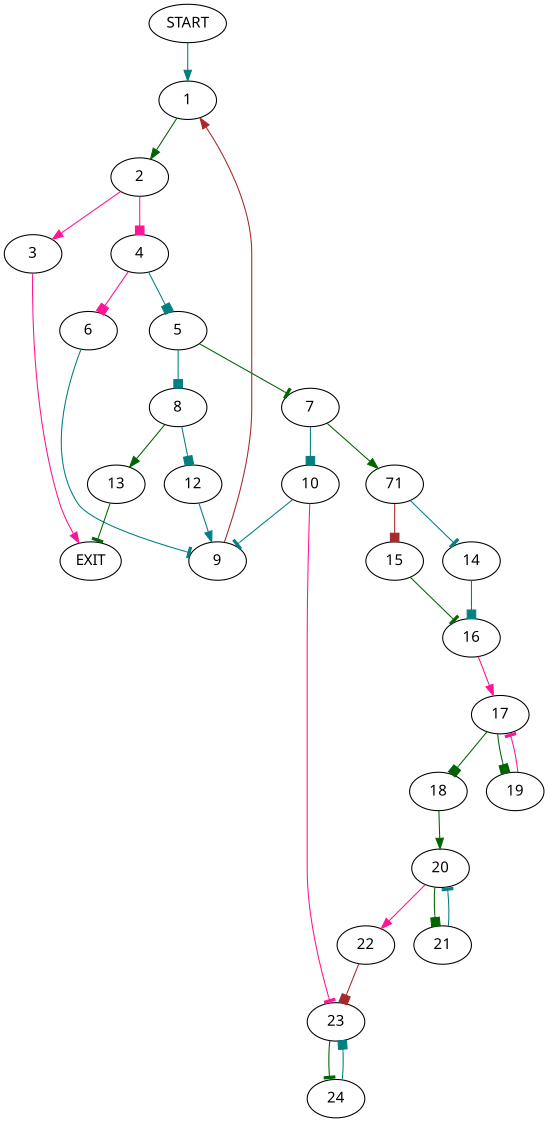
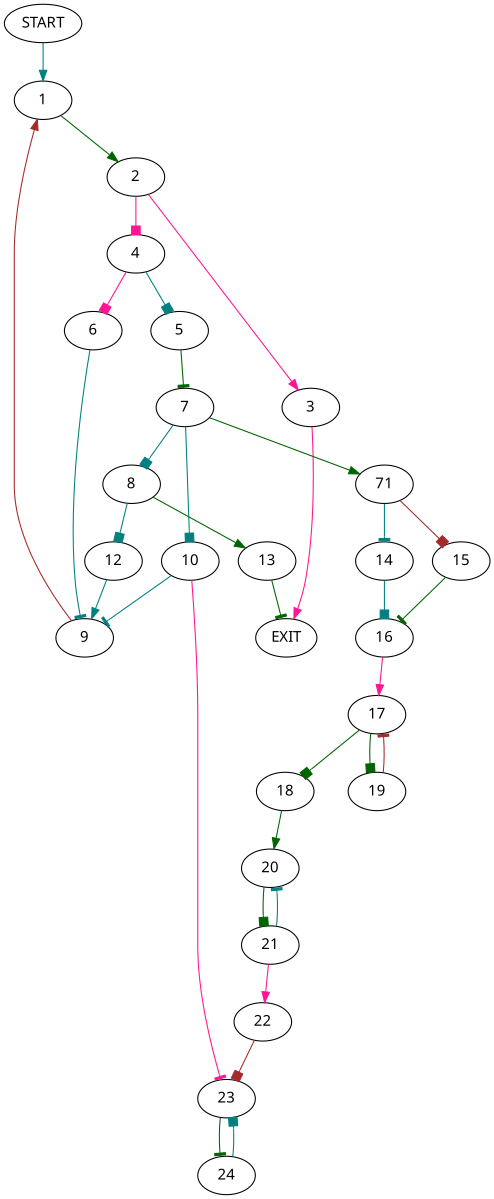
(178, 364) -> (161, 441)
(515, 755) -> (384, 756)
(407, 903) -> (267, 978)
